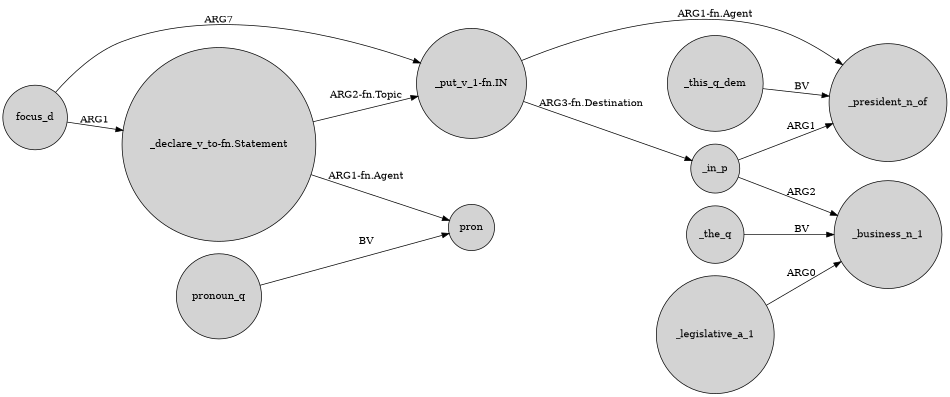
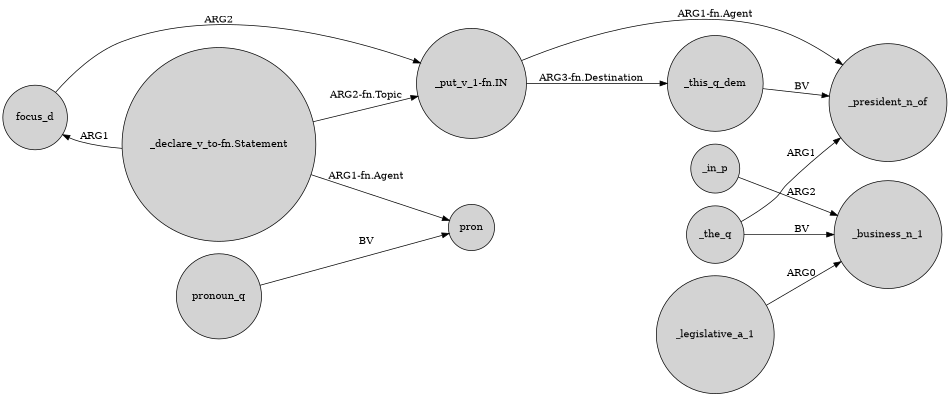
(219, 20) -> (219, 20)
(92, 126) -> (95, 145)
(604, 130) -> (593, 83)
(782, 143) -> (788, 183)
